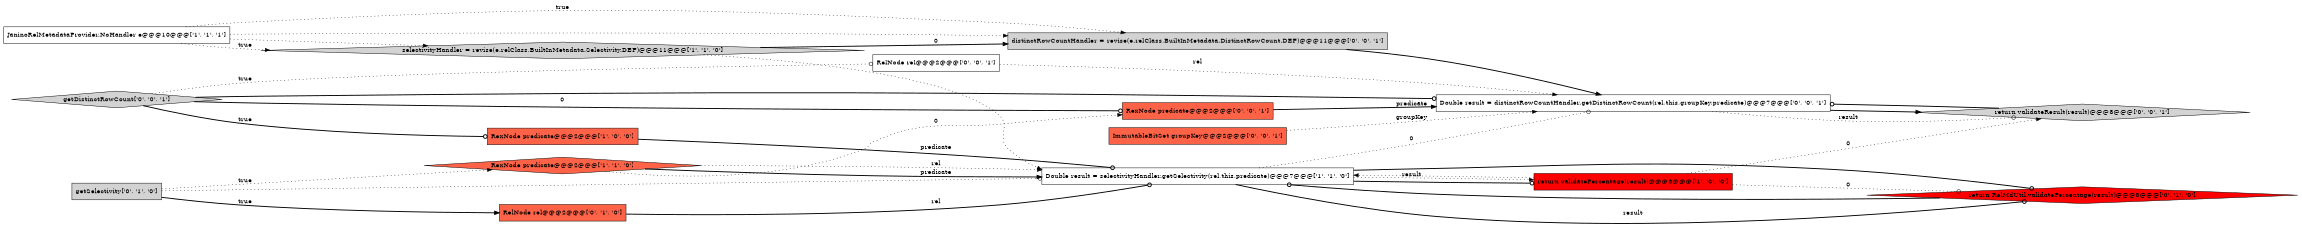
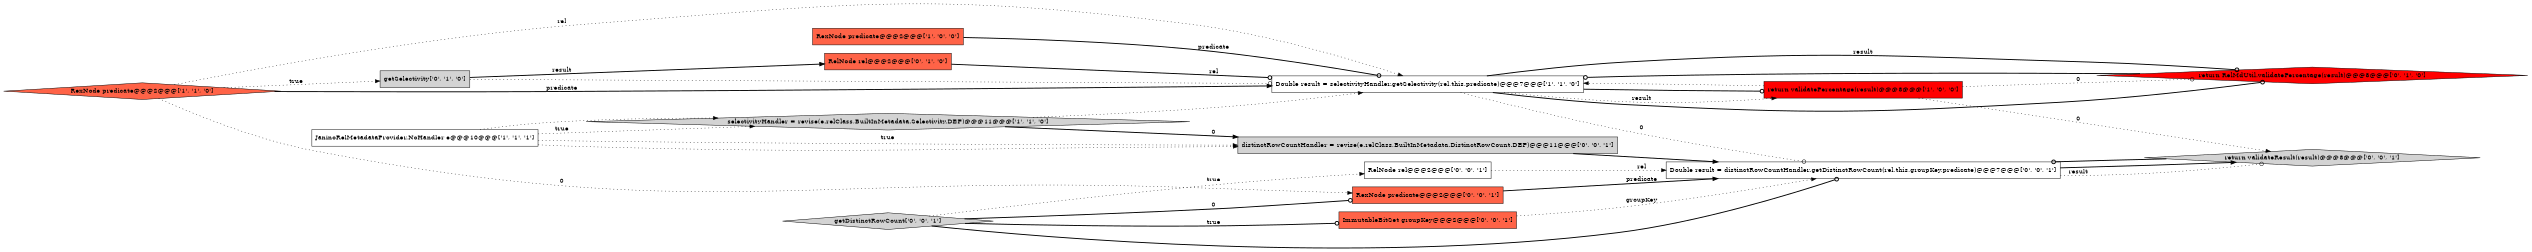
(510, 72) -> (1144, 192)
(312, 130) -> (1150, 226)
(325, 179) -> (299, 84)
(245, 201) -> (562, 70)
